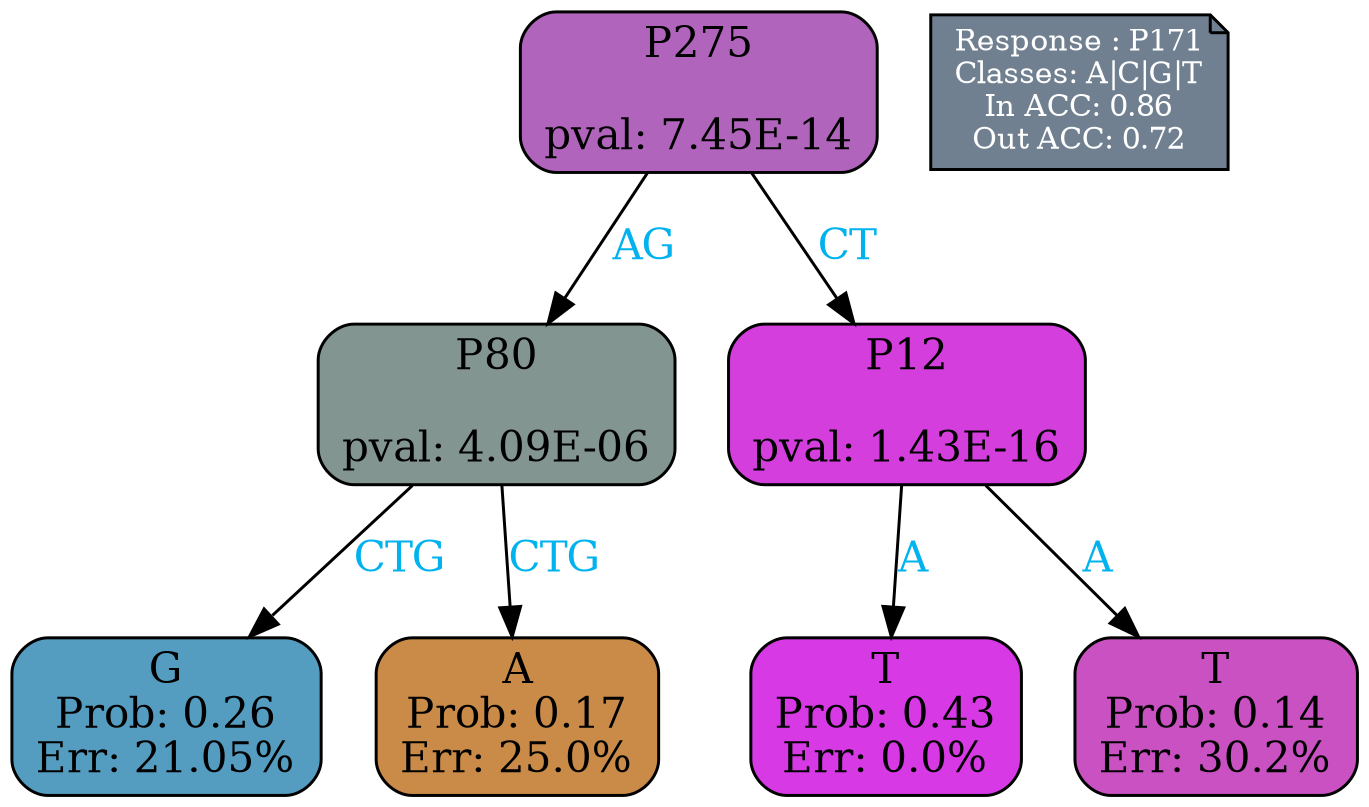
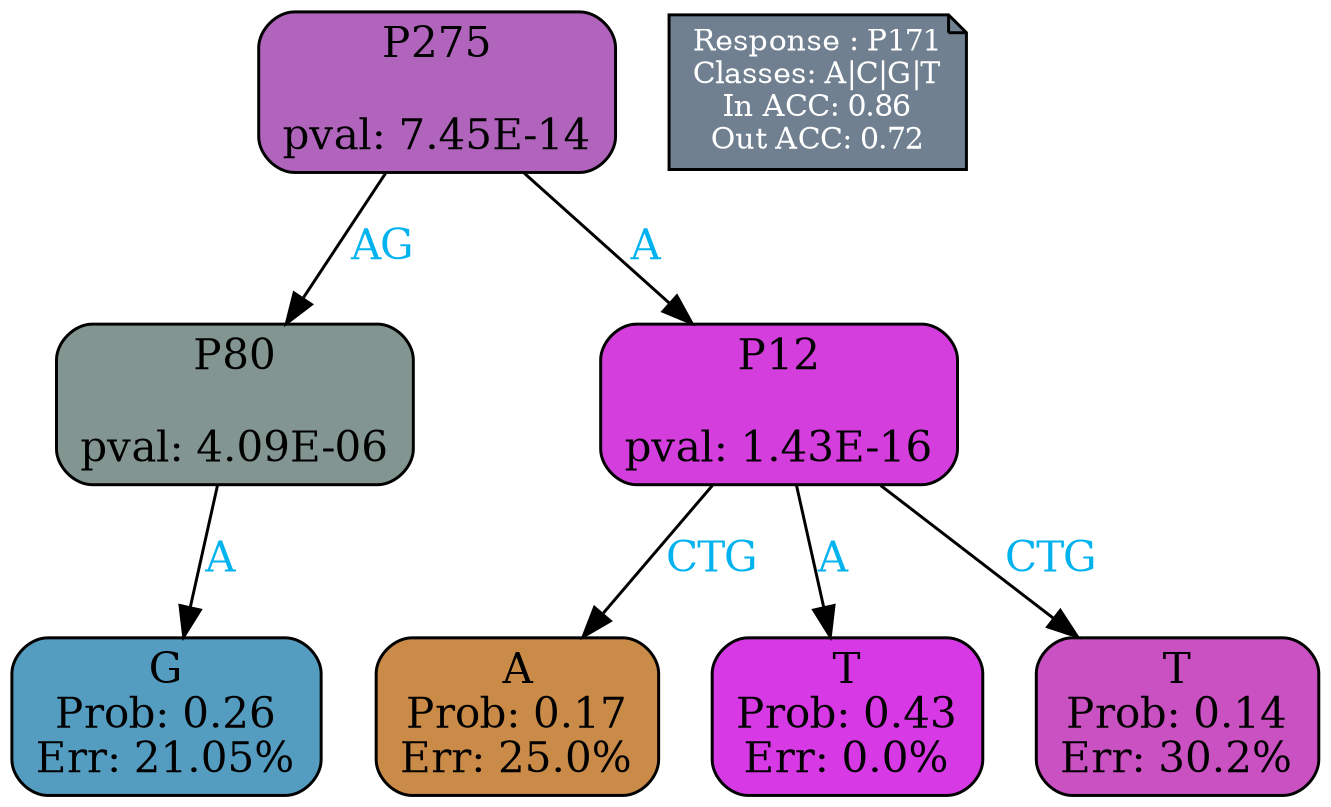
(847, 248) -> (645, 248)
(506, 546) -> (658, 549)
(400, 561) -> (220, 561)
(1097, 561) -> (1051, 561)
